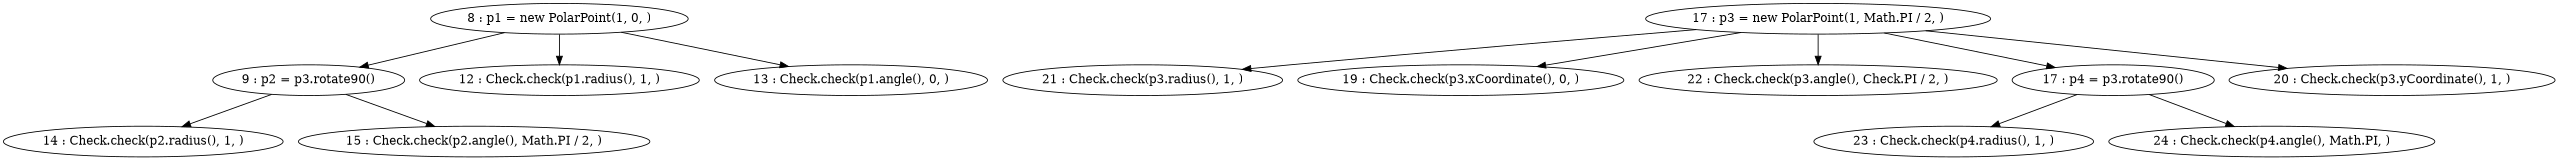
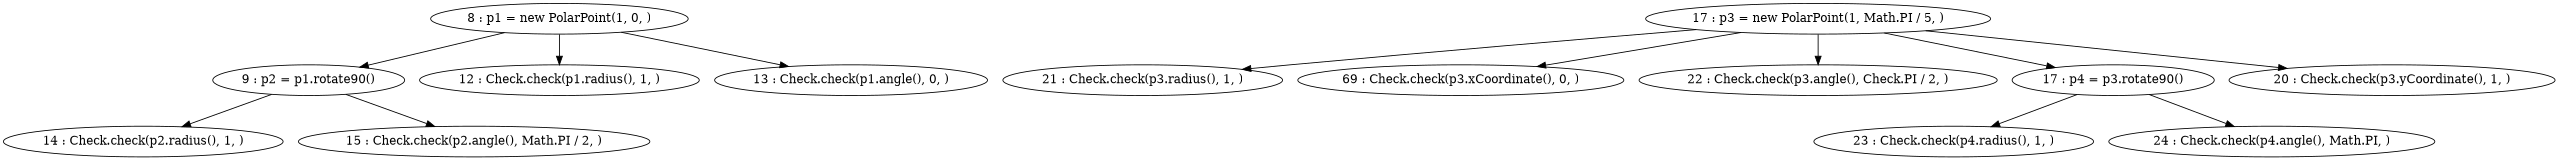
(1818, 19) -> (1818, 19)
(309, 80) -> (309, 80)
(1461, 80) -> (1461, 80)
